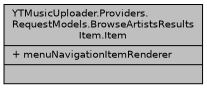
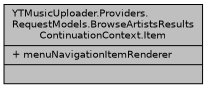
(103, 36) -> (103, 36)
